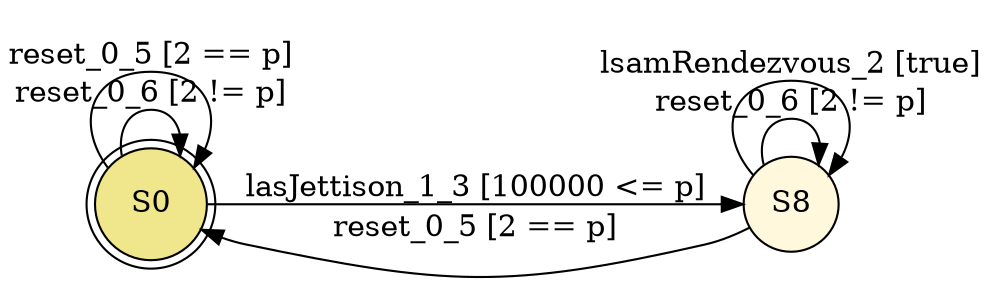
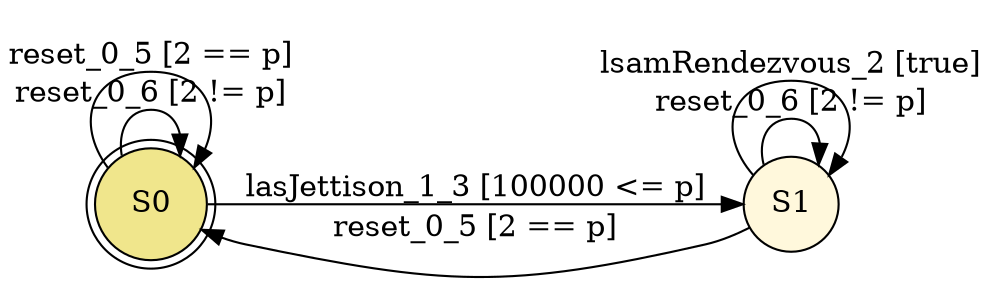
(791, 204) -> (791, 204)
